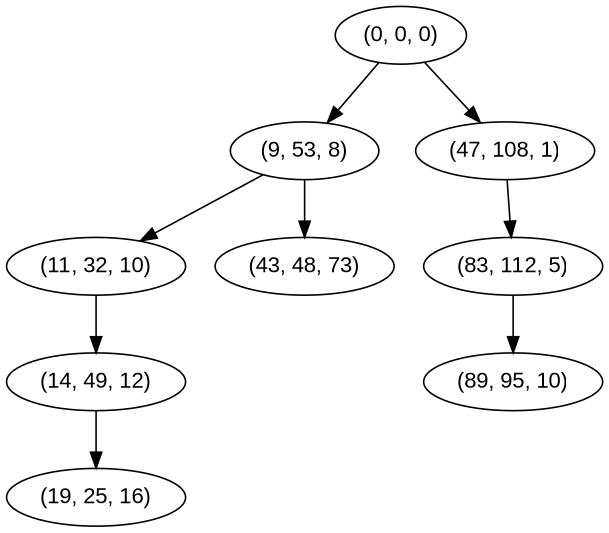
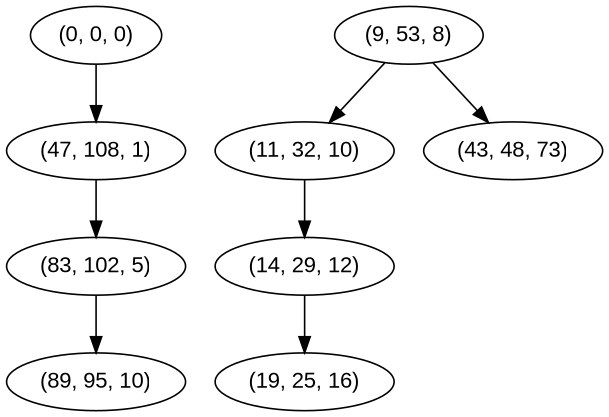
(358, 86) -> none
(513, 266) -> (96, 266)
(96, 382) -> (305, 266)
